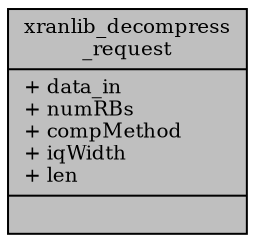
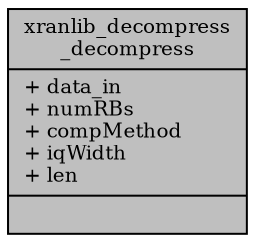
(127, 49) -> (127, 49)
